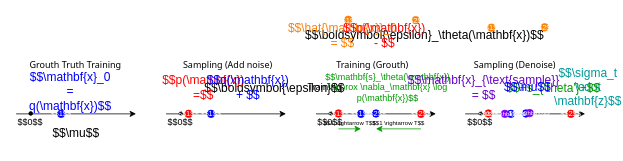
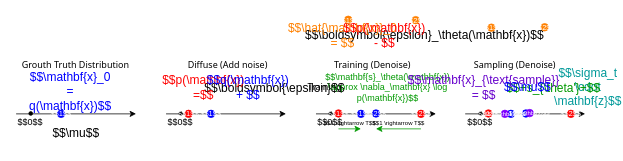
(76, 65) -> (76, 65)
(228, 65) -> (228, 65)
(373, 65) -> (373, 65)
